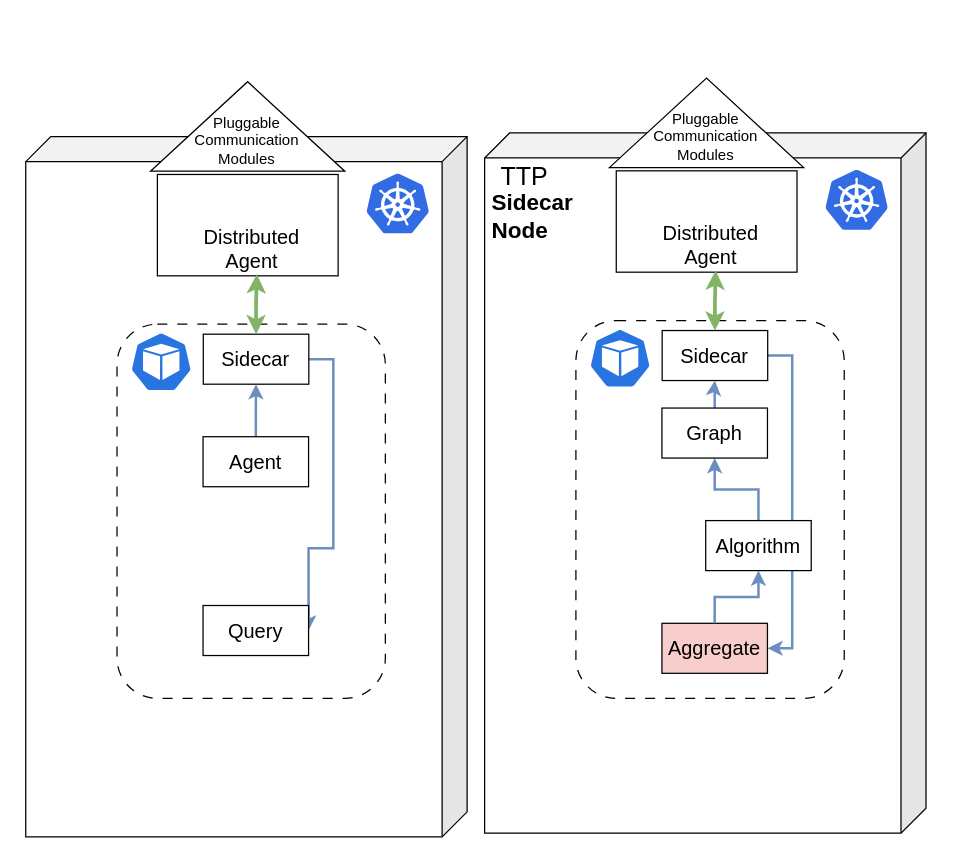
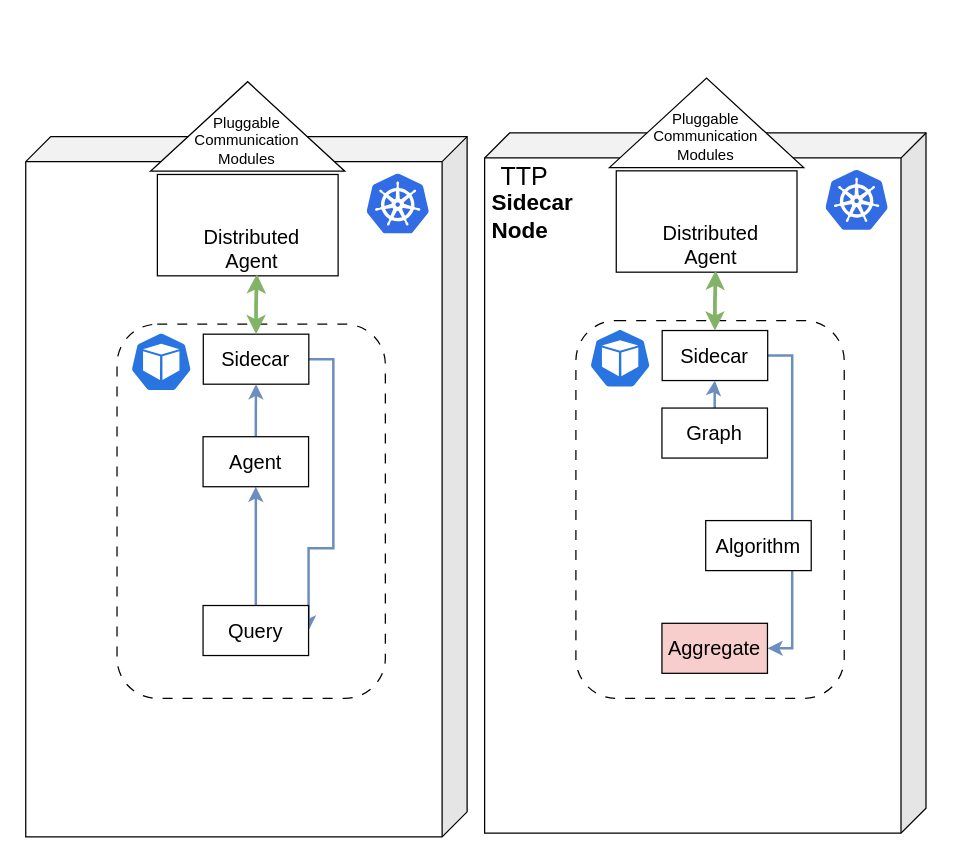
(742, 489) -> none
none -> (256, 551)
(731, 597) -> none
